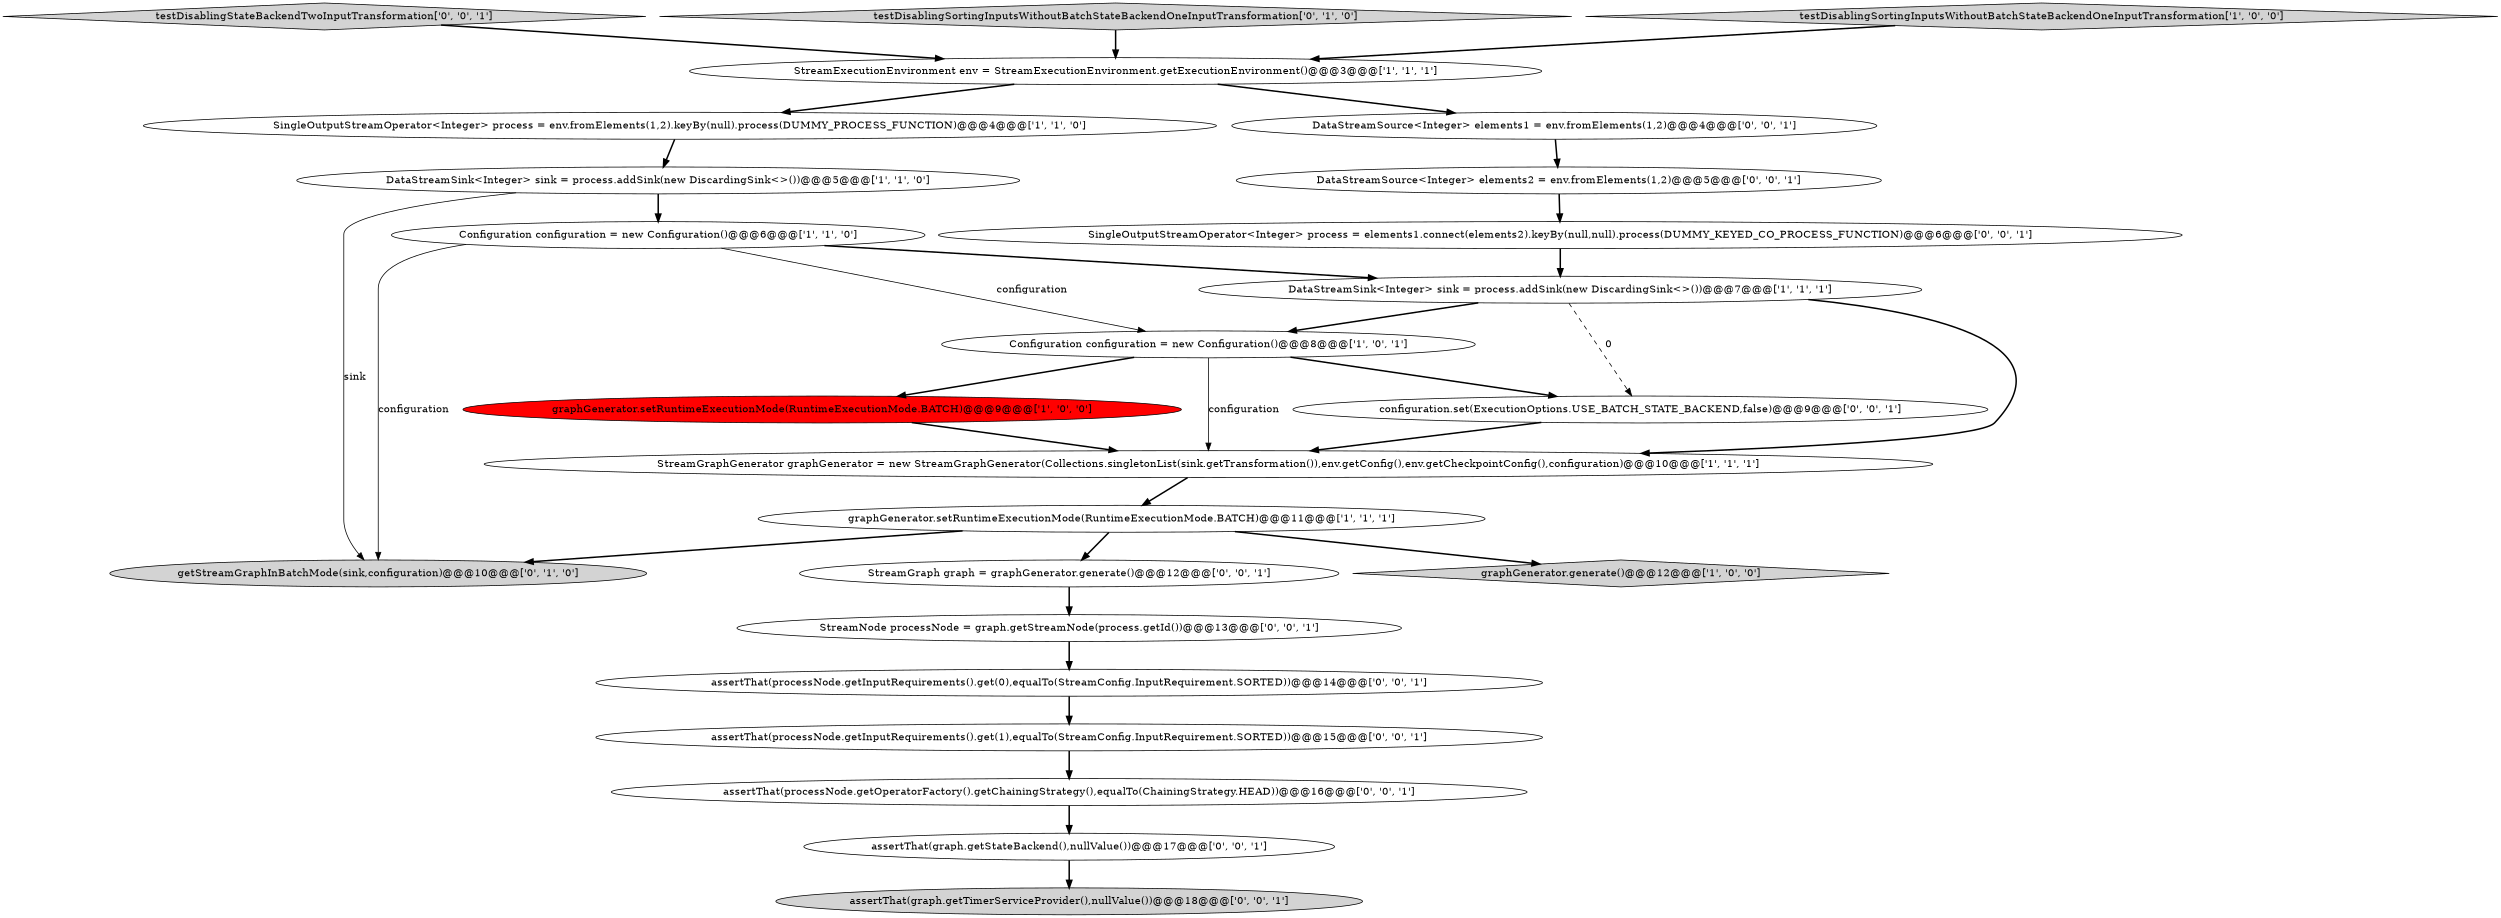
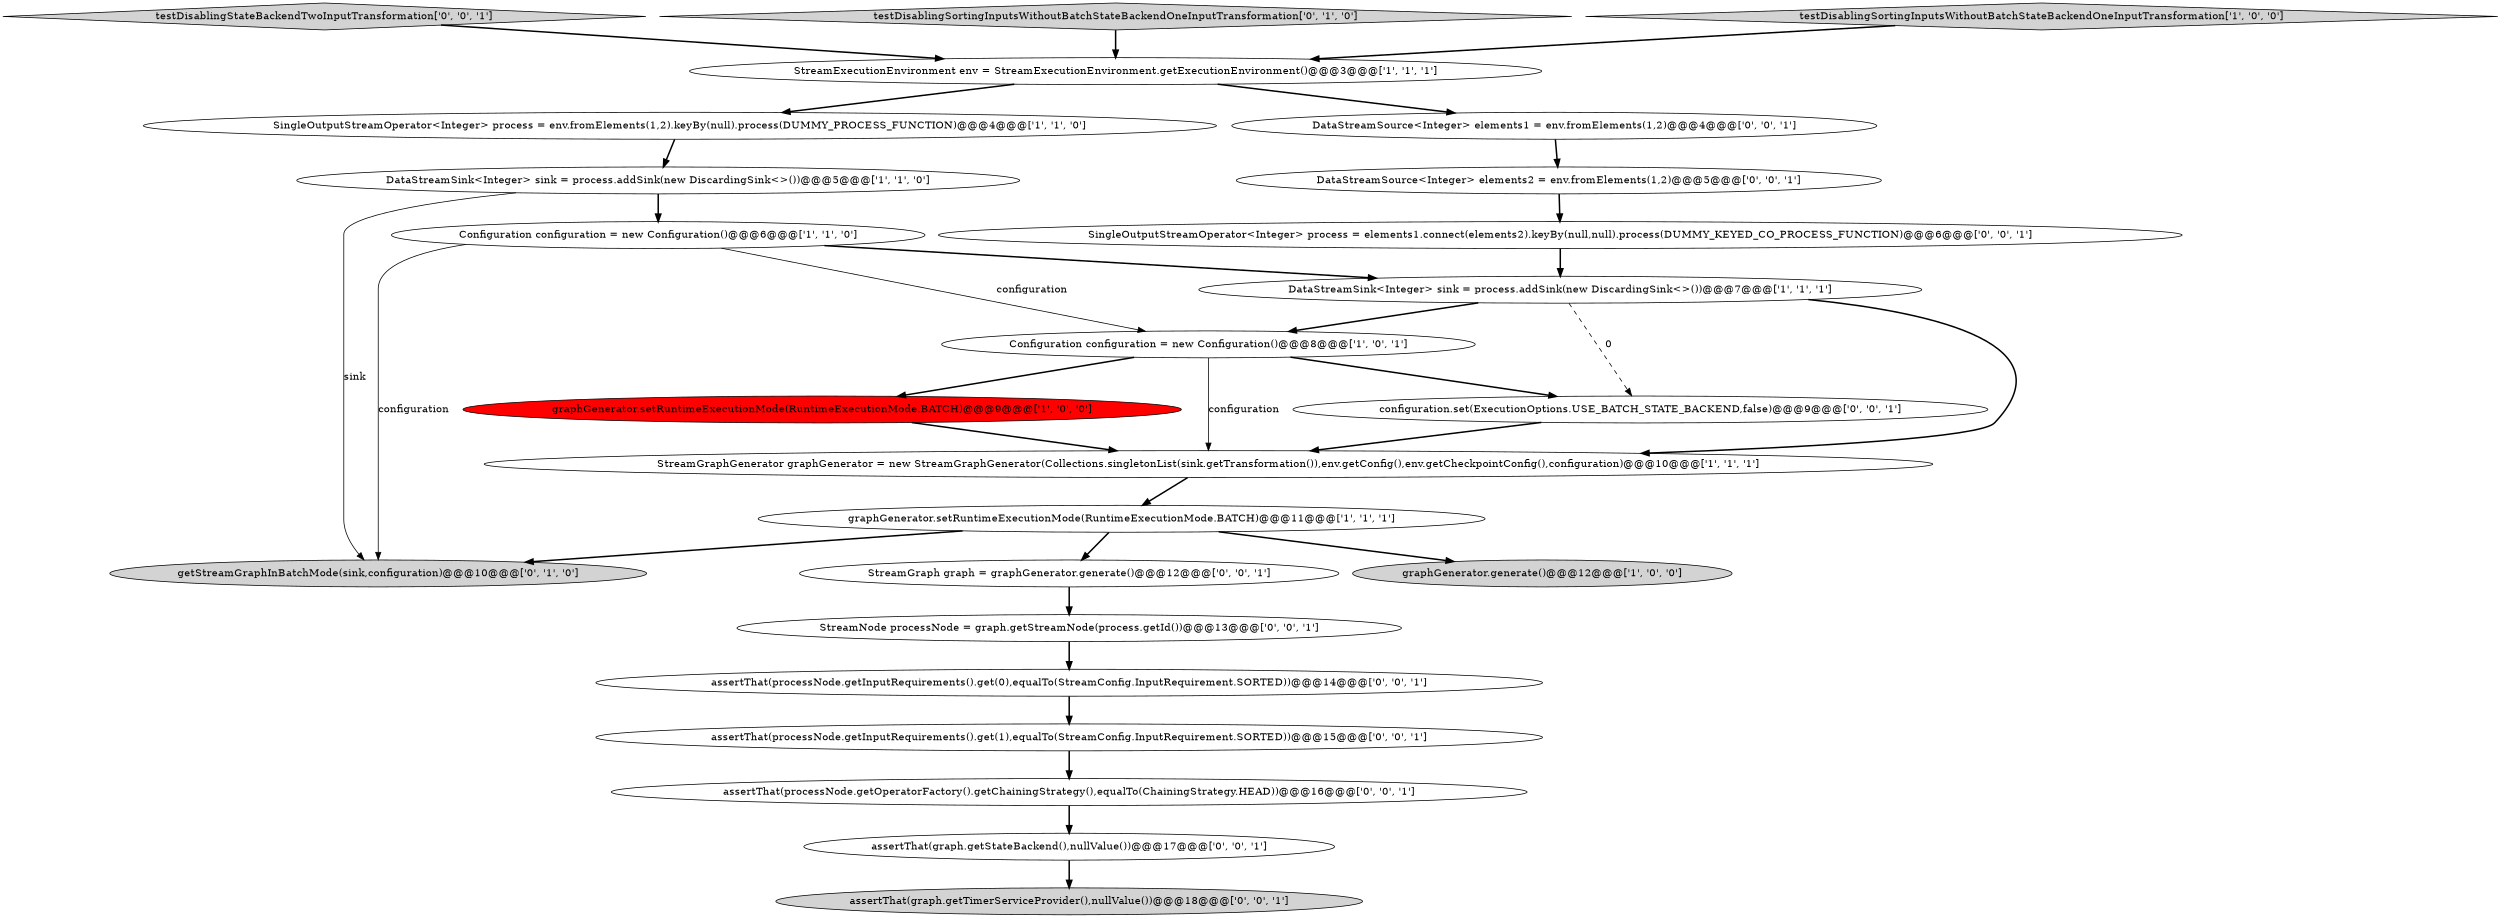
(1621, 573) -> (1542, 573)
